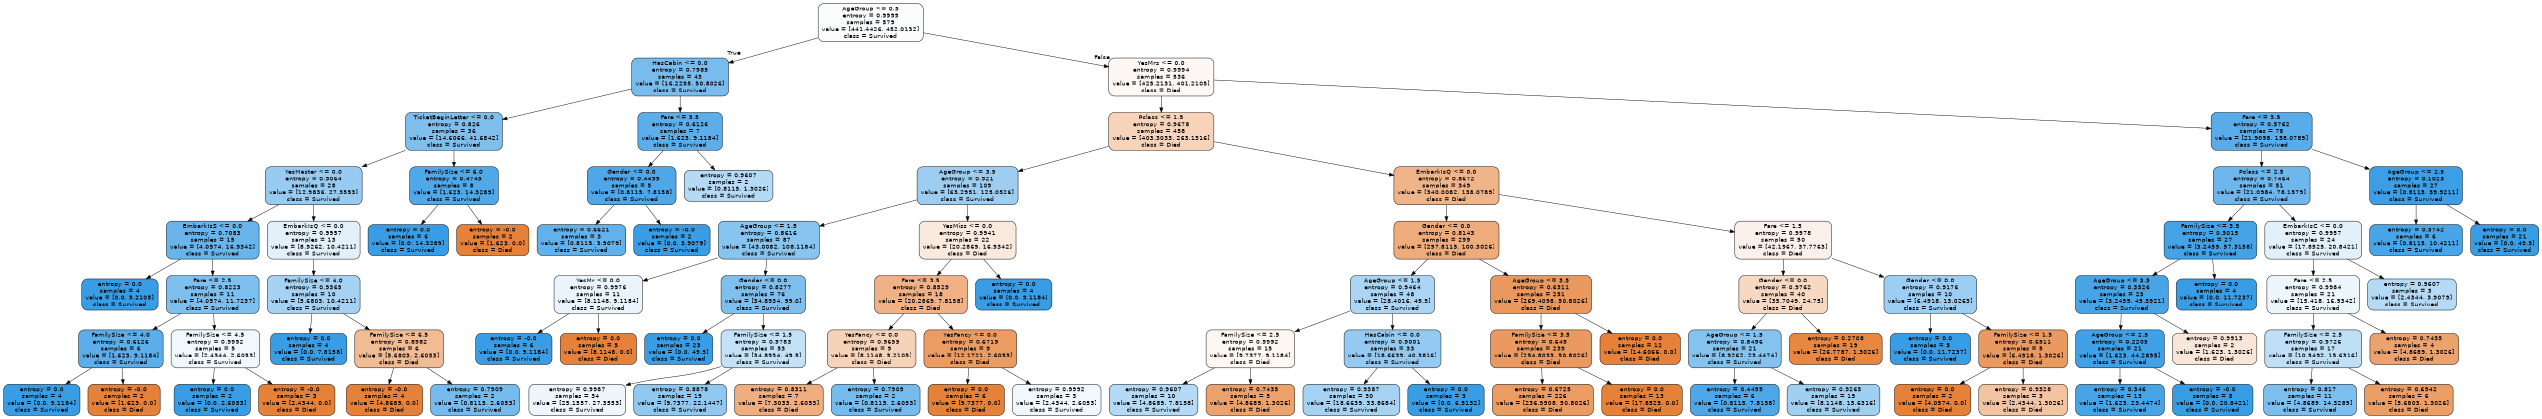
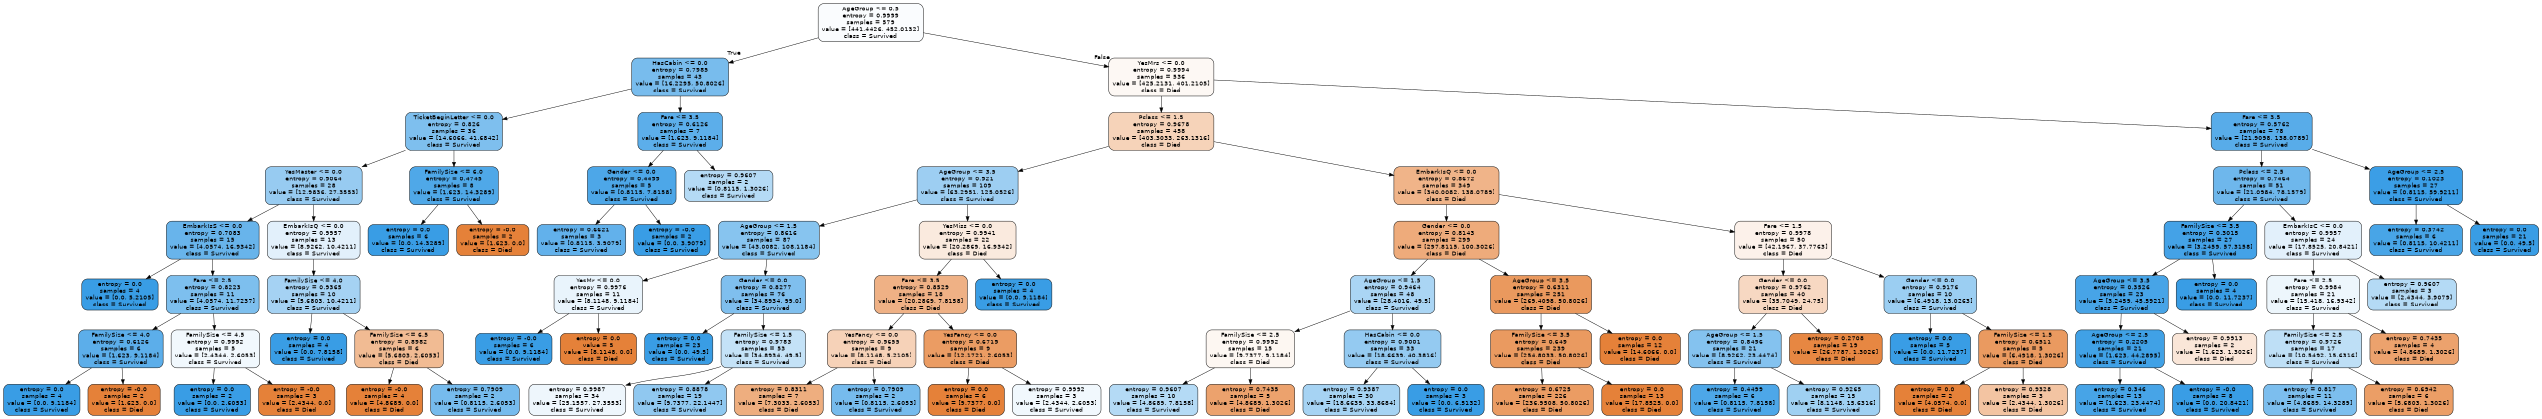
(598, 349) -> (598, 349)
